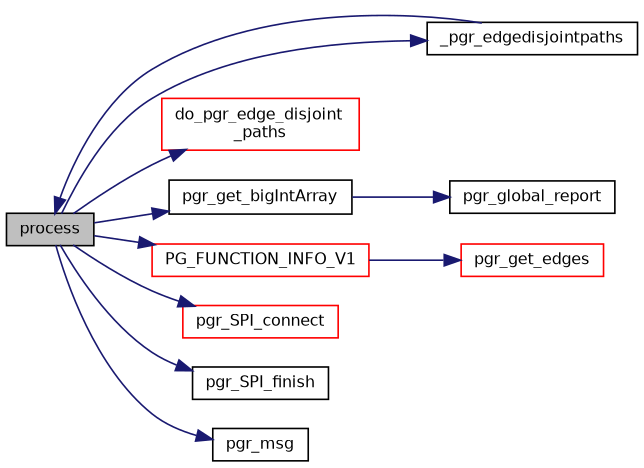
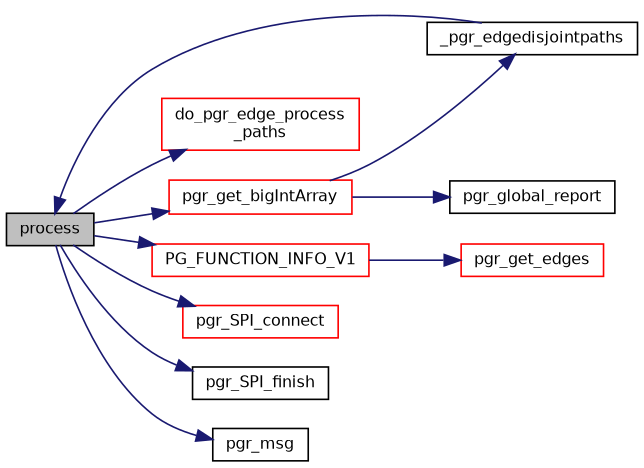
(206, 73) -> (422, 132)
(261, 124) -> (261, 124)
(261, 197) -> (261, 197)
